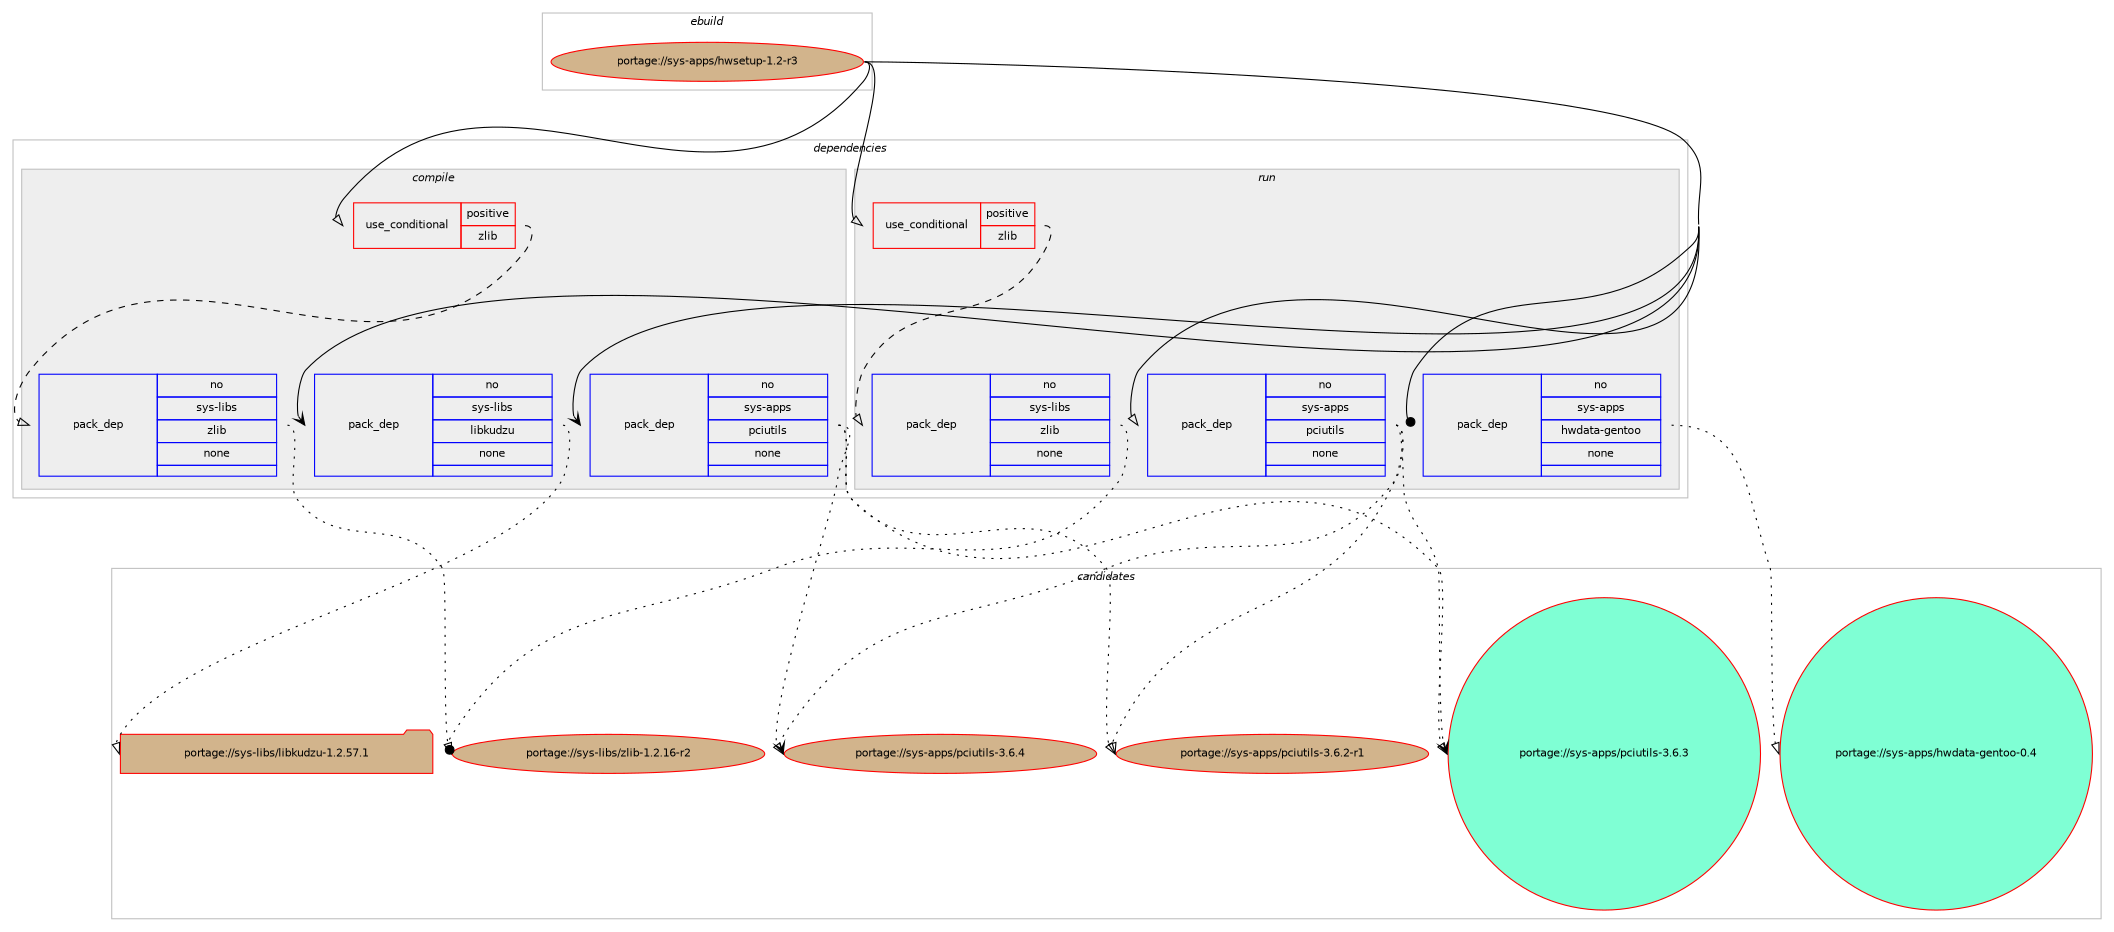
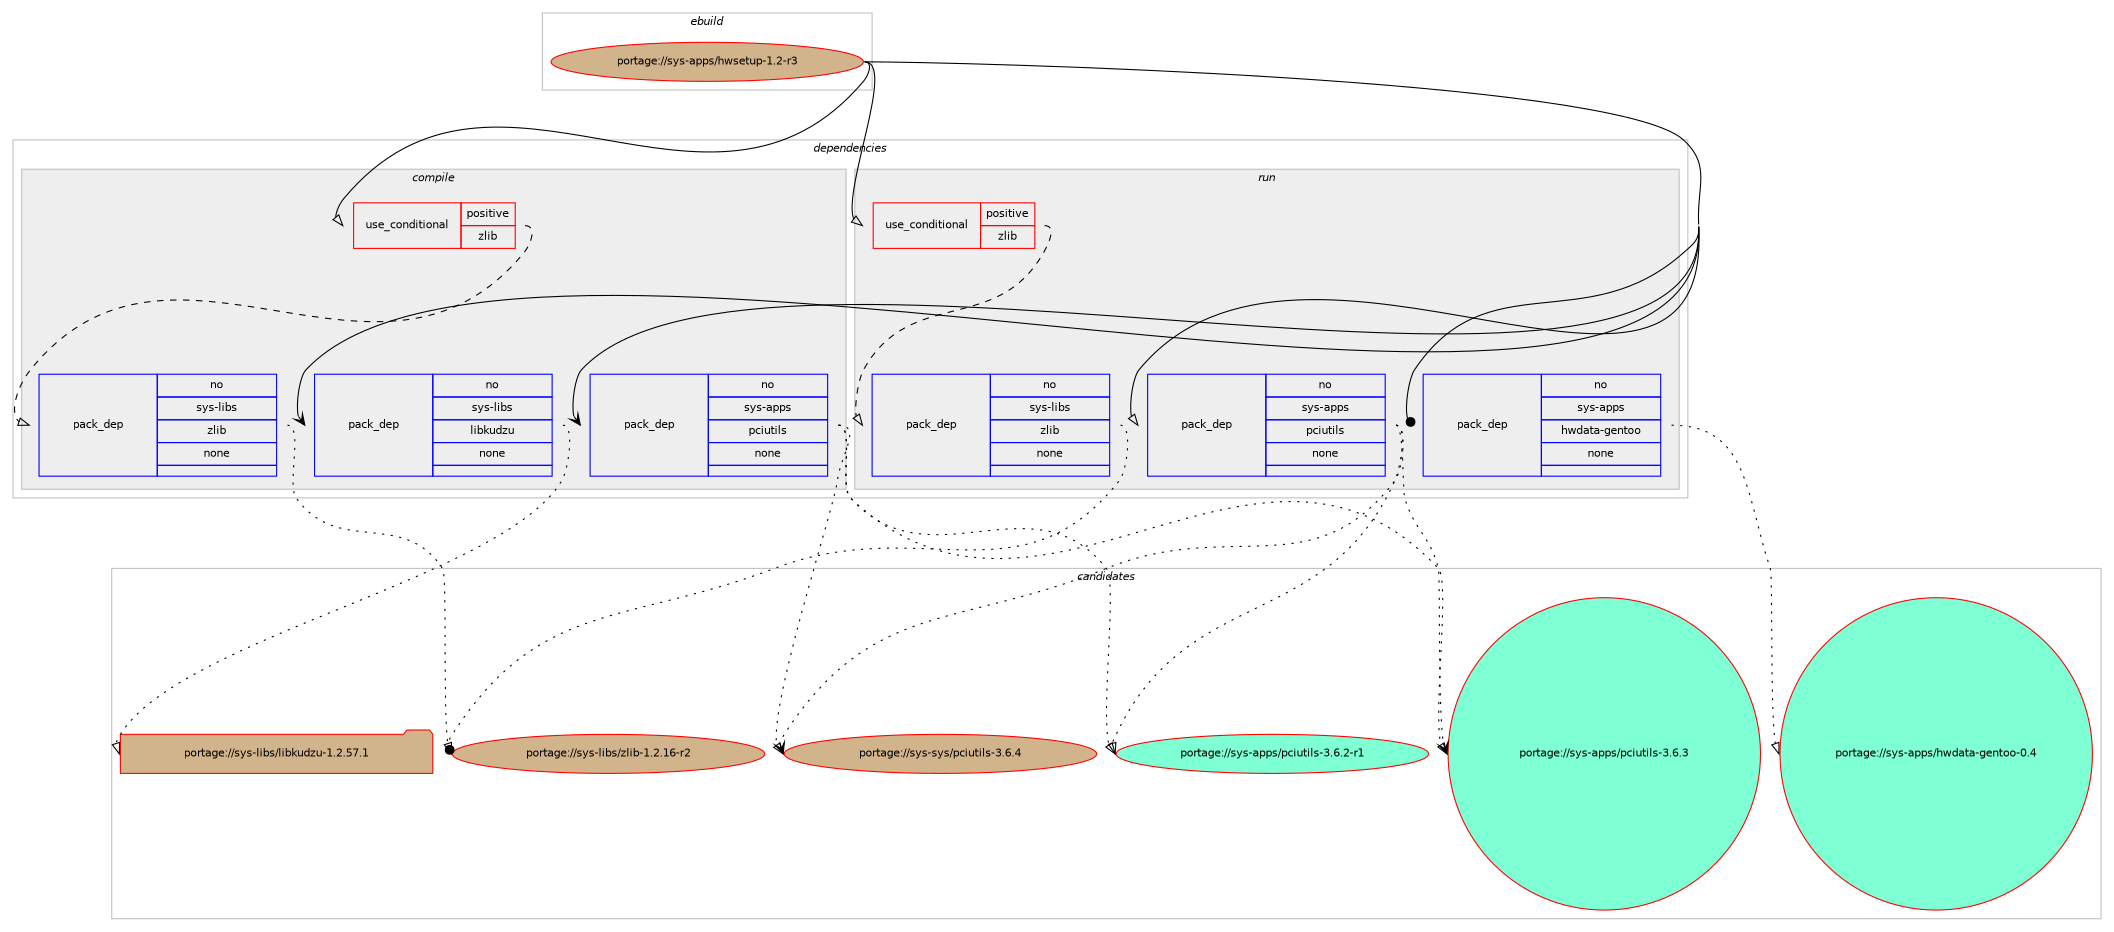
(940, 754) -> (940, 754)
(1272, 754) -> (1272, 754)
